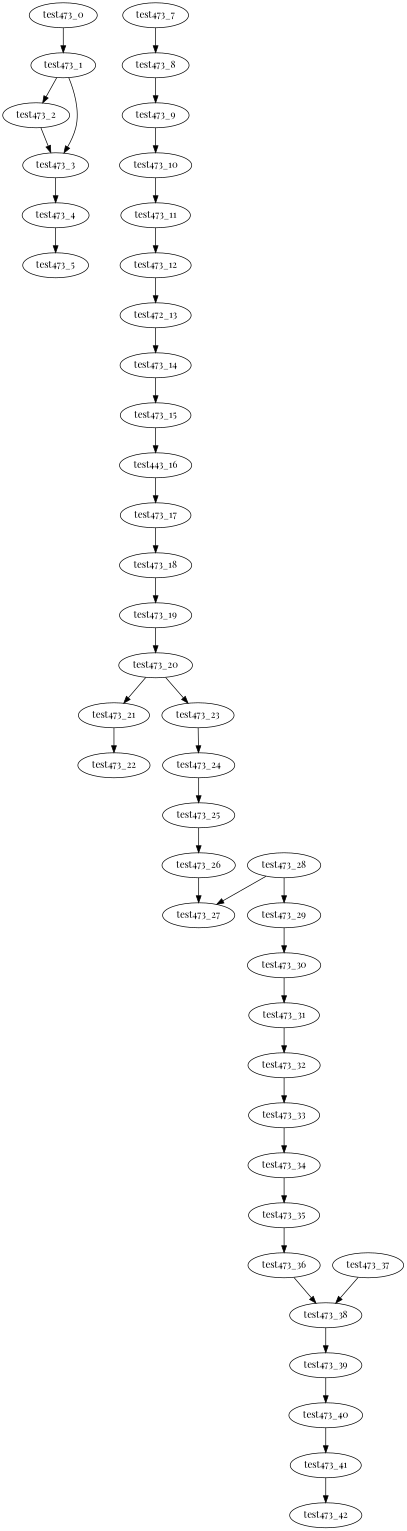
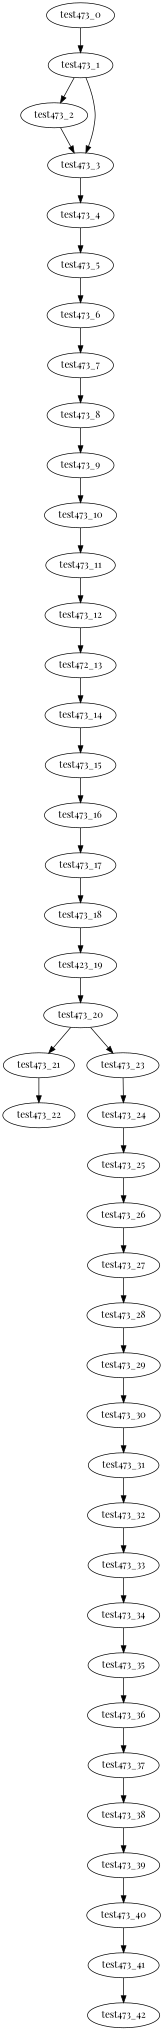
none -> (81, 315)
(156, 465) -> (81, 815)
(156, 615) -> (81, 965)
(244, 889) -> (124, 1287)
(303, 1288) -> (124, 1737)
